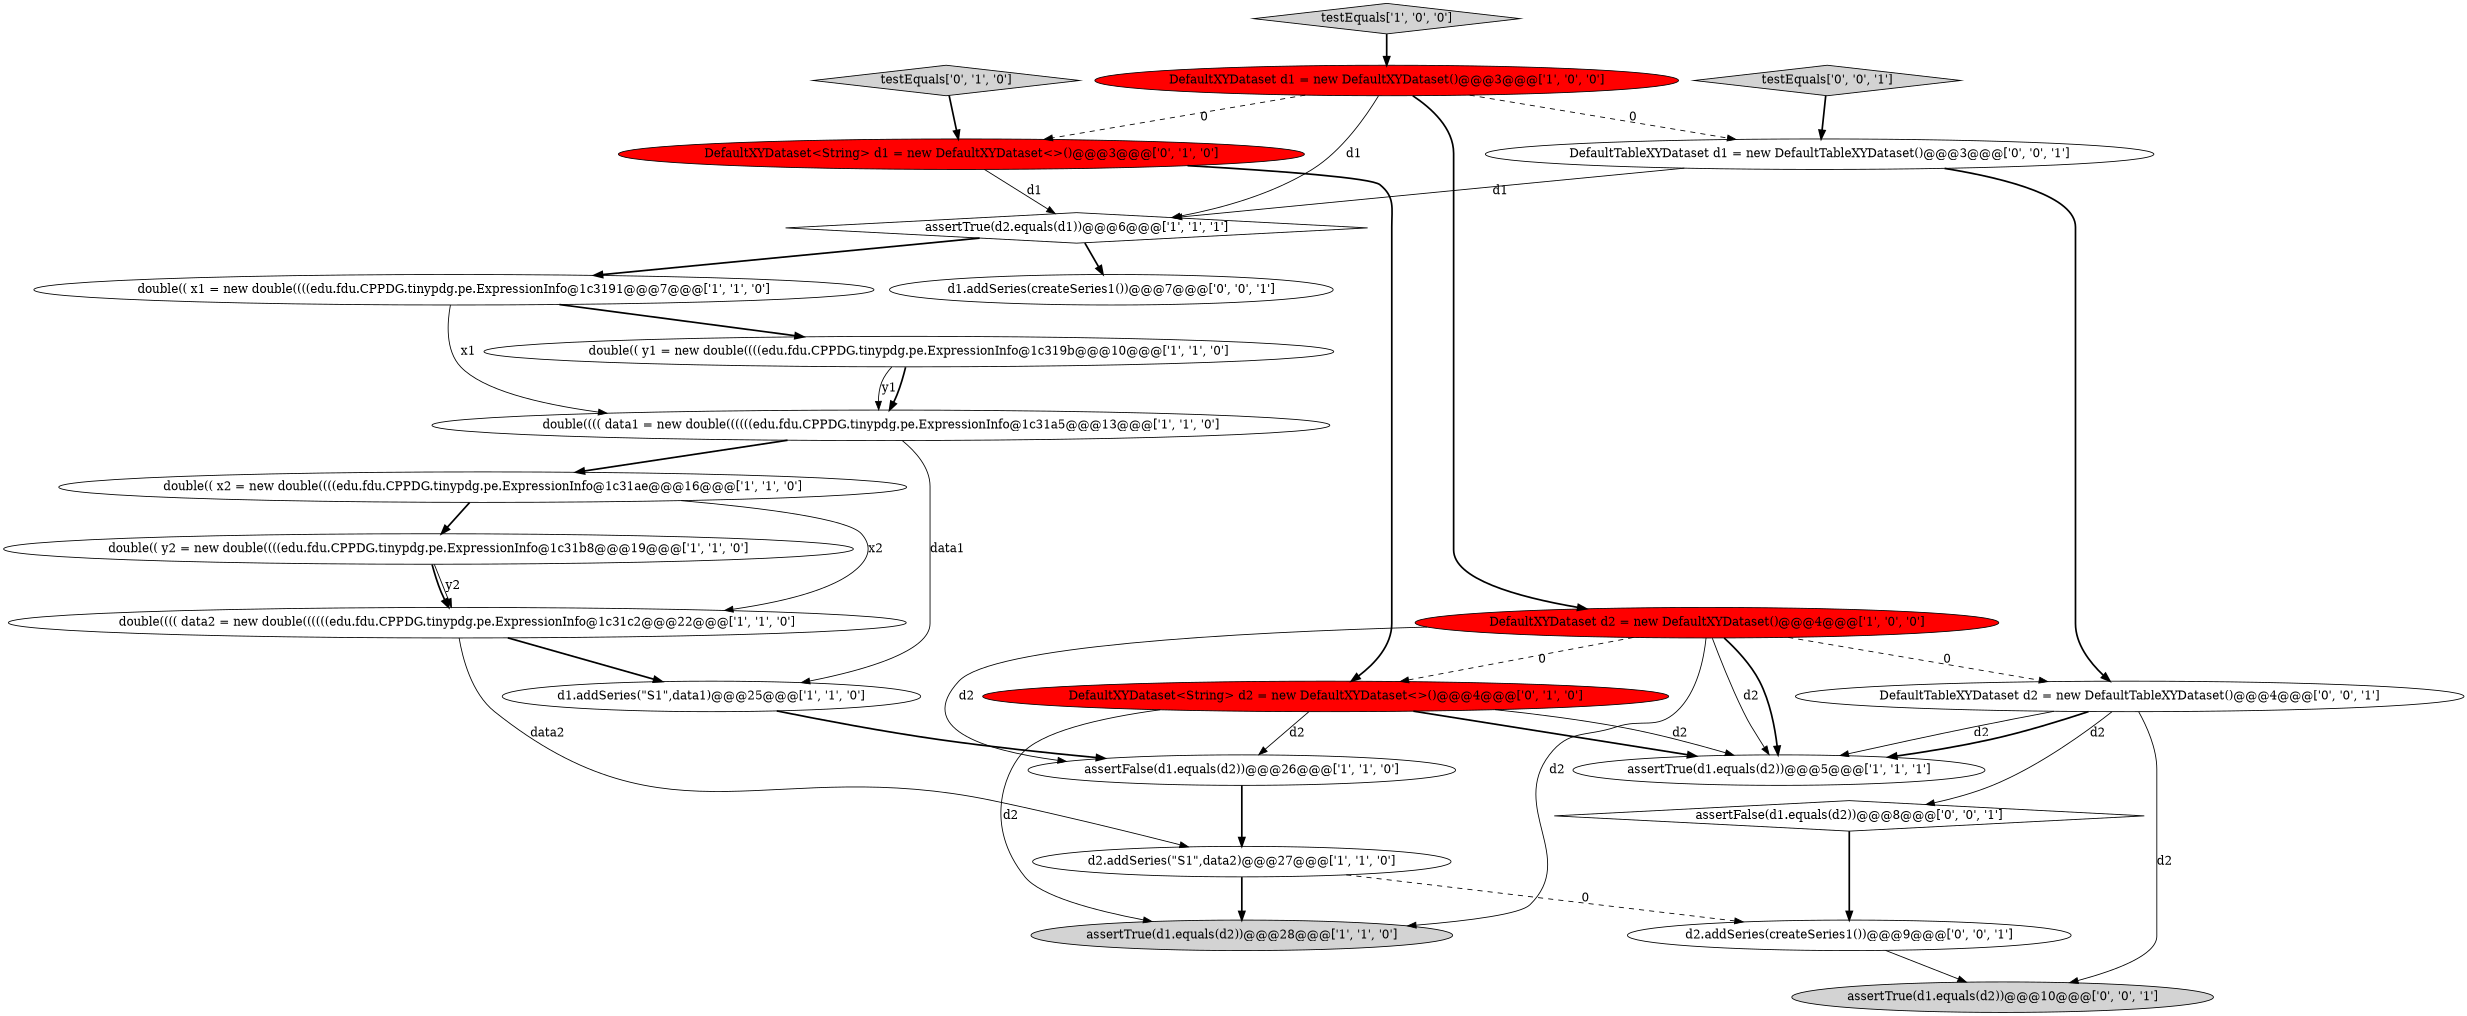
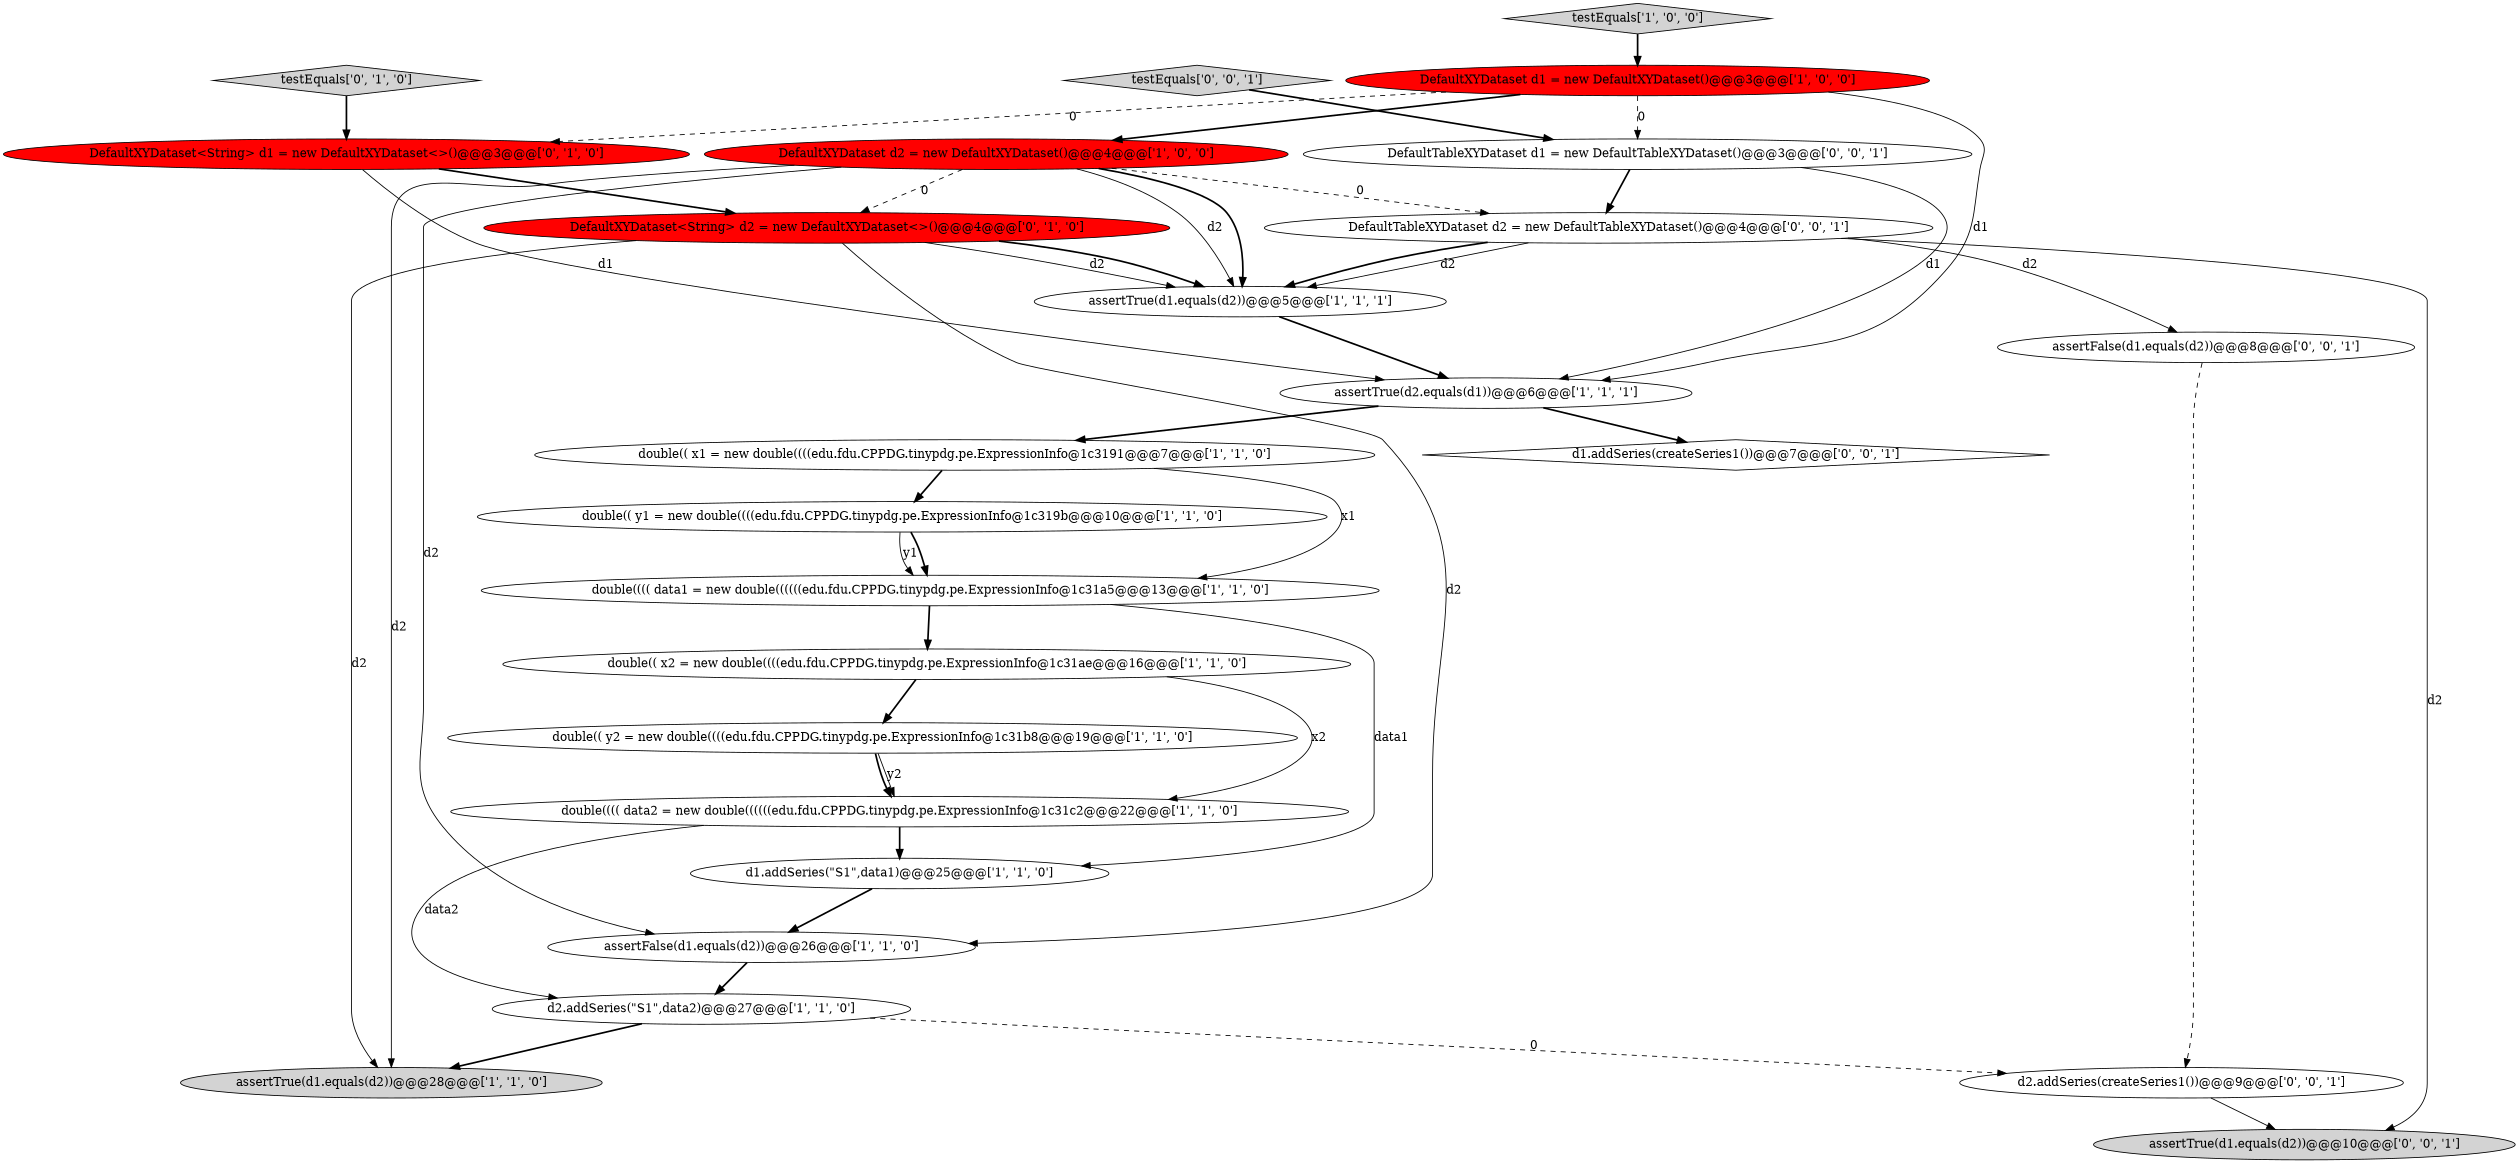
(1077, 228) -> (1486, 393)
(1111, 290) -> (1736, 455)
none -> (1359, 346)
(1849, 816) -> (2206, 347)
(1849, 871) -> (2193, 711)
